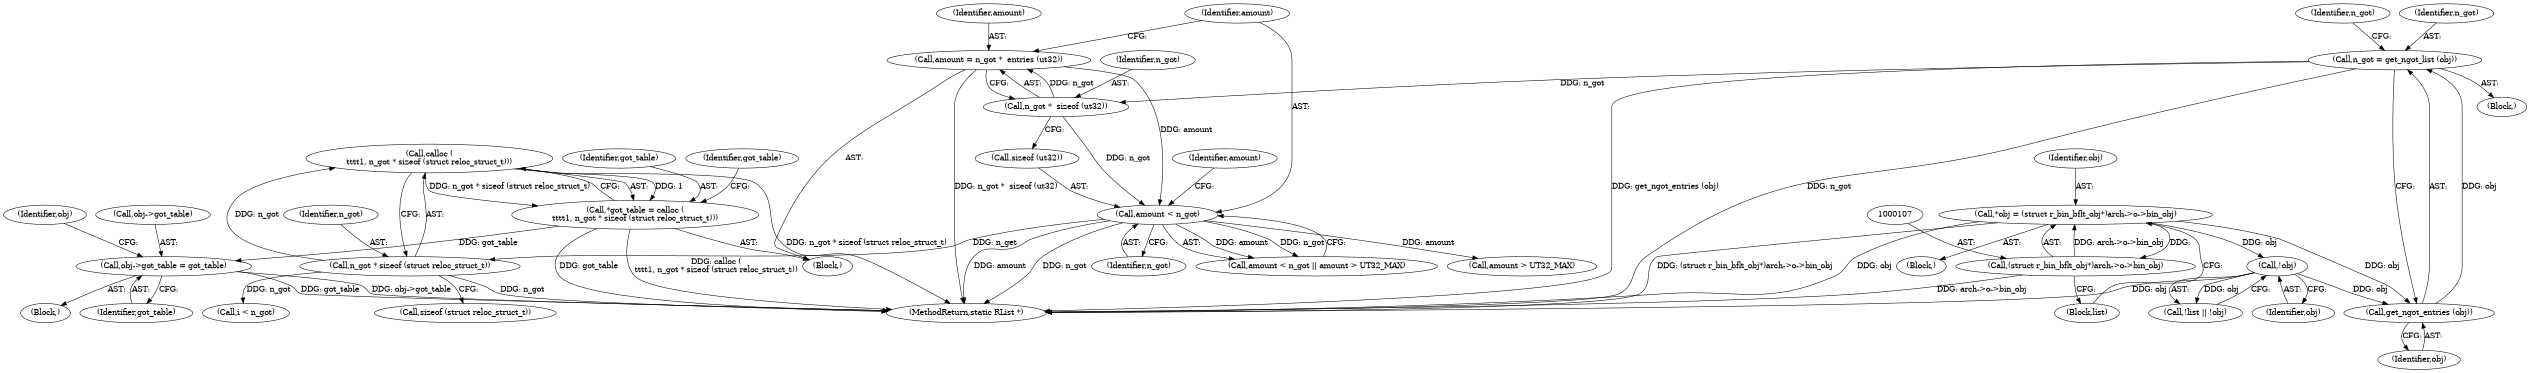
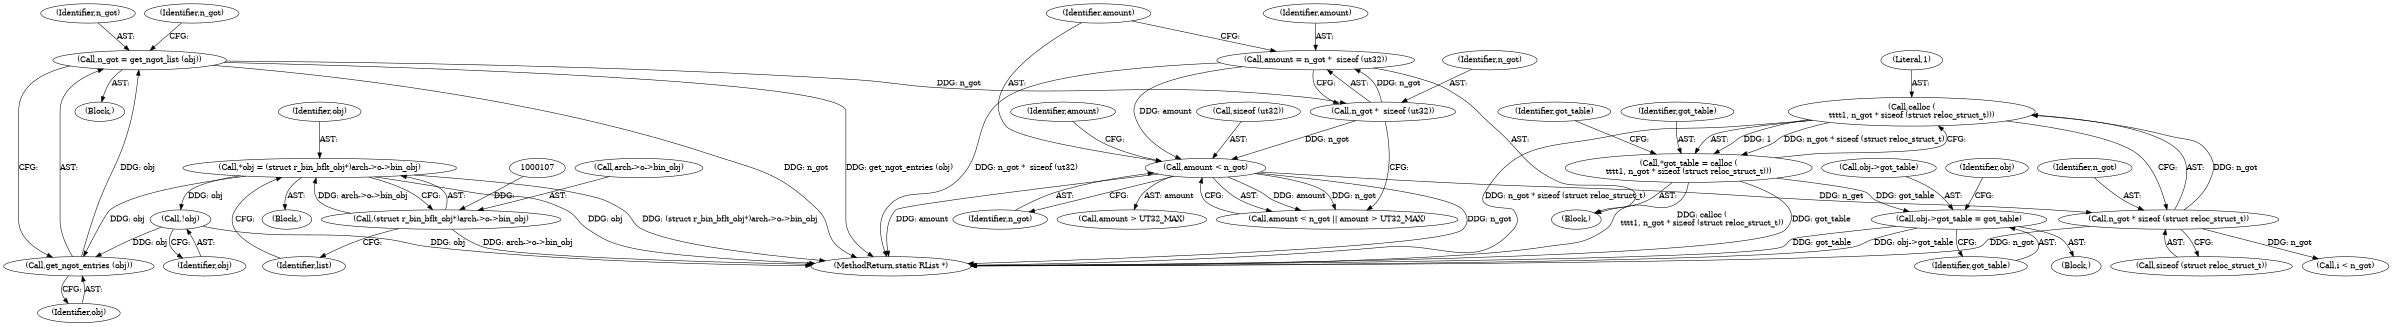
(989, 60) -> (1316, 60)
none -> (1912, 60)
(1043, 130) -> (1389, 166)
none -> (639, 168)
(1428, 243) -> (1169, 196)
(1968, 243) -> (505, 196)
(2181, 243) -> (432, 196)
none -> (2168, 248)
(2087, 313) -> (304, 266)
(2196, 313) -> none
